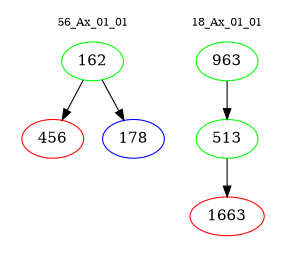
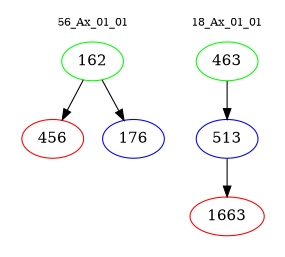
(227, 61) -> (227, 61)
(133, 139) -> (133, 139)
(227, 139) -> (227, 139)
